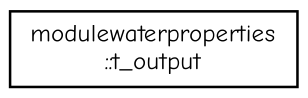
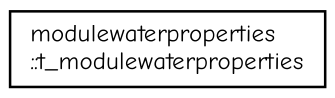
(154, 49) -> (168, 49)
